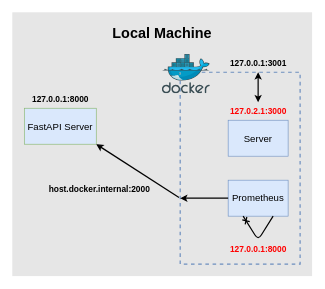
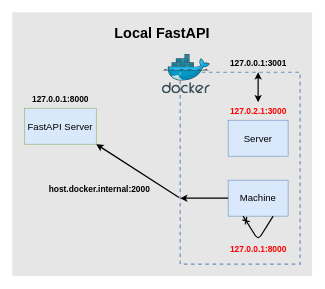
(162, 33) -> (162, 33)
(258, 198) -> (258, 198)
